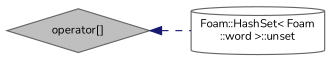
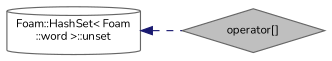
(176, 31) -> (167, 31)
